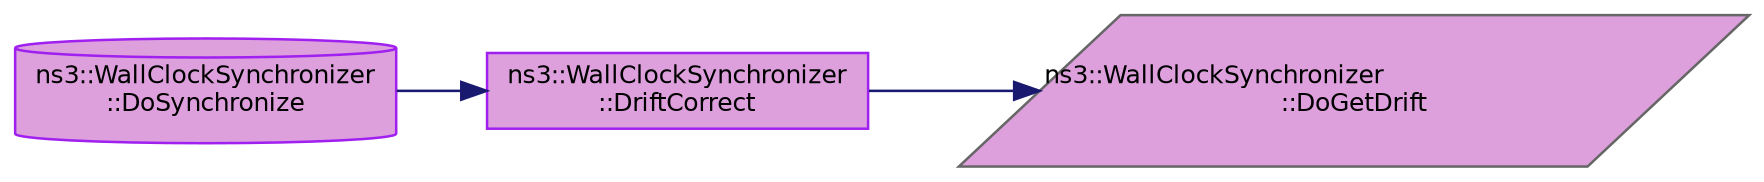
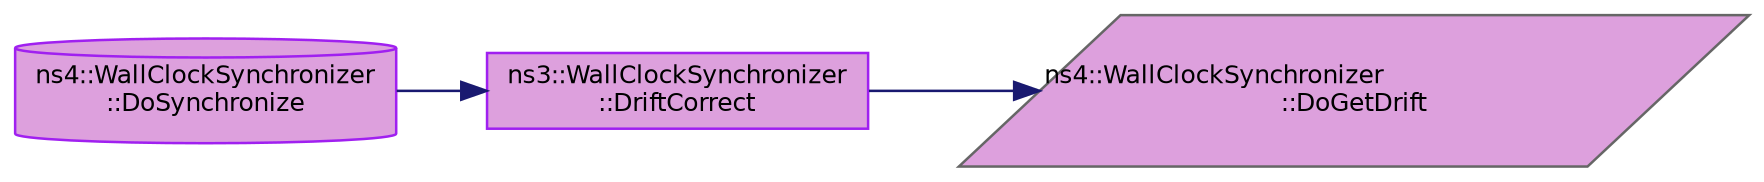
(206, 91) -> (206, 91)
(1354, 91) -> (1354, 91)
